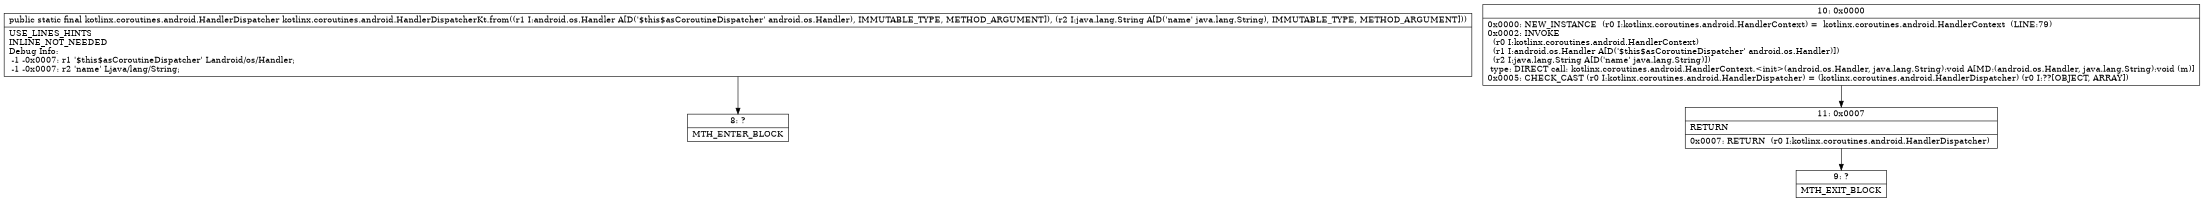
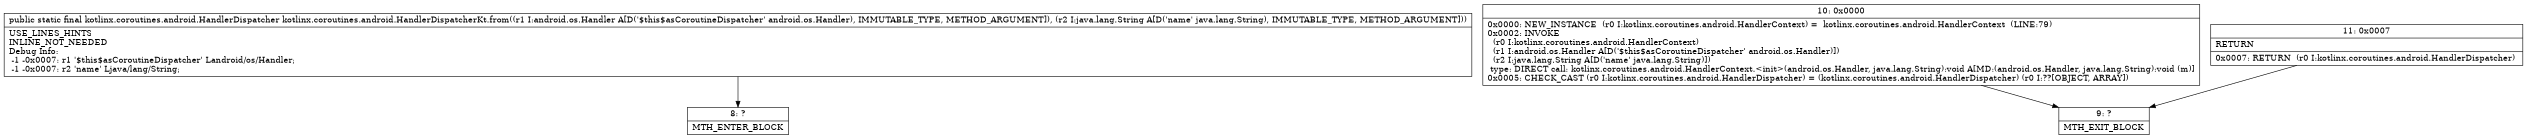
(1841, 93) -> (2017, 96)
